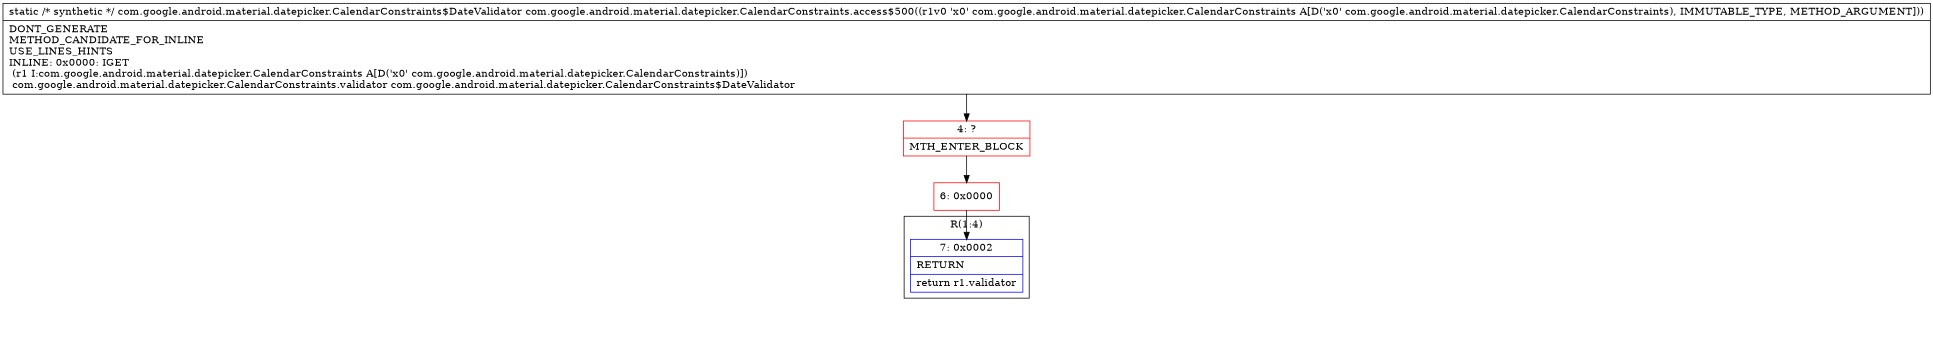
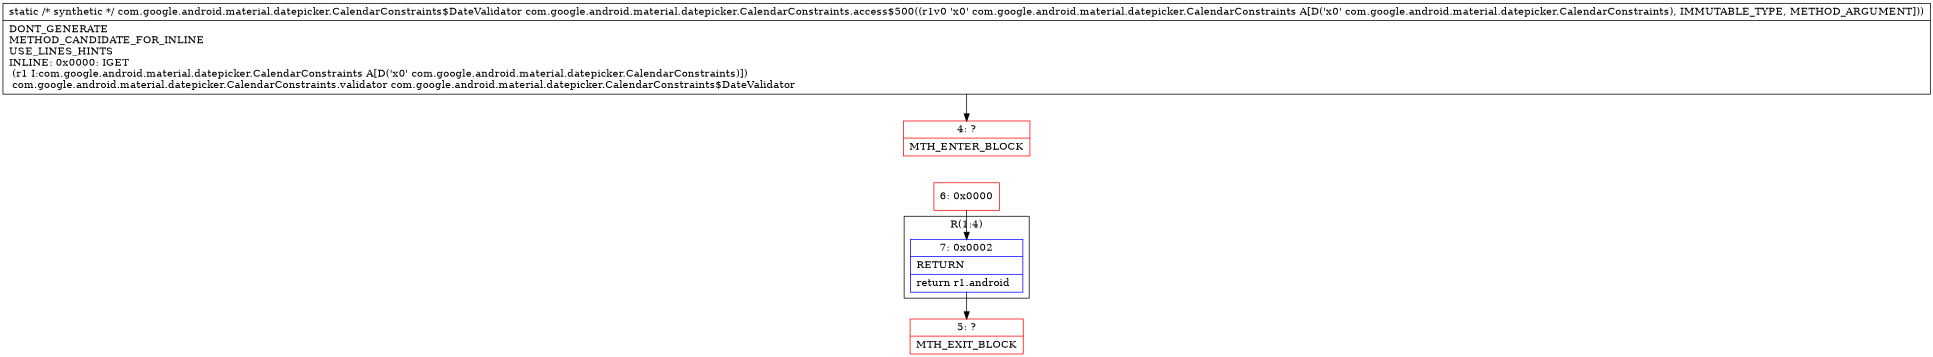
(967, 166) -> none
(967, 283) -> (963, 283)
none -> (967, 336)
